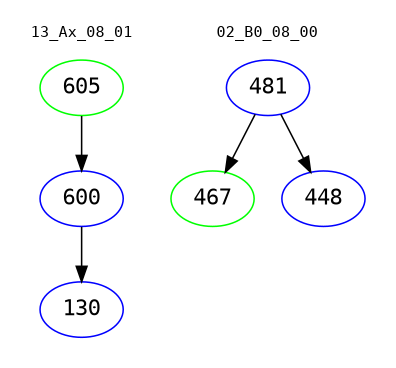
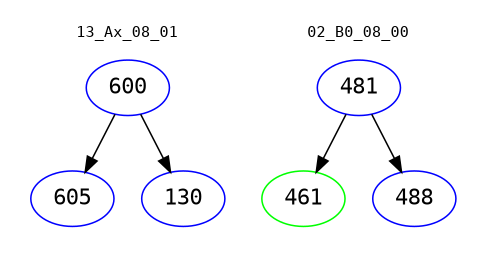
(82, 88) -> (72, 199)
(82, 136) -> (104, 136)
(213, 199) -> (303, 199)
(323, 199) -> (414, 199)
